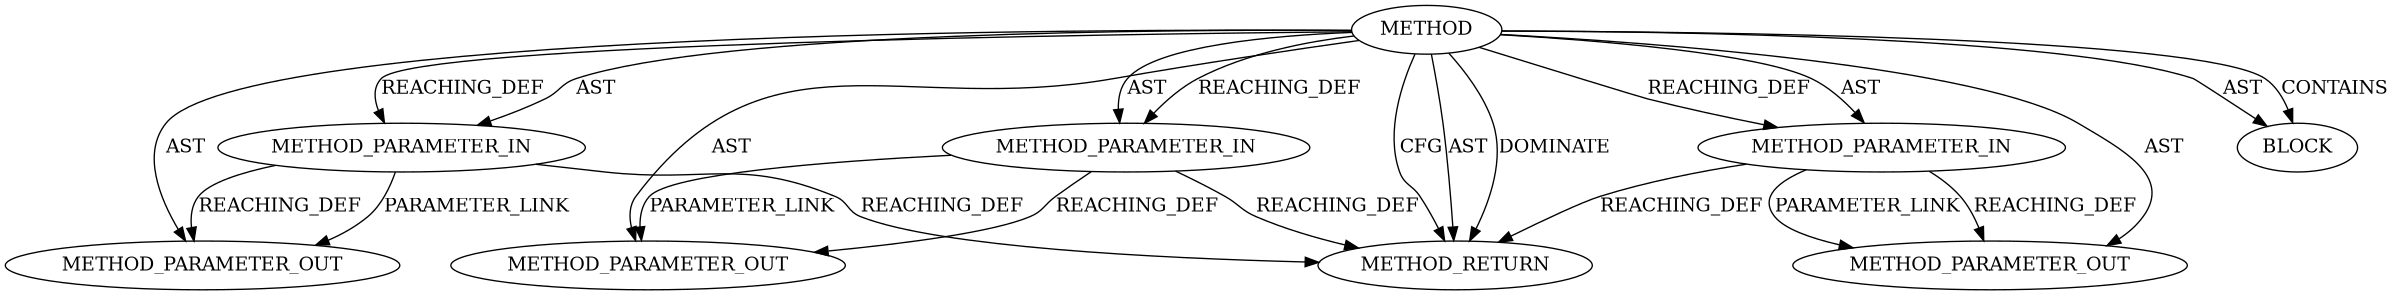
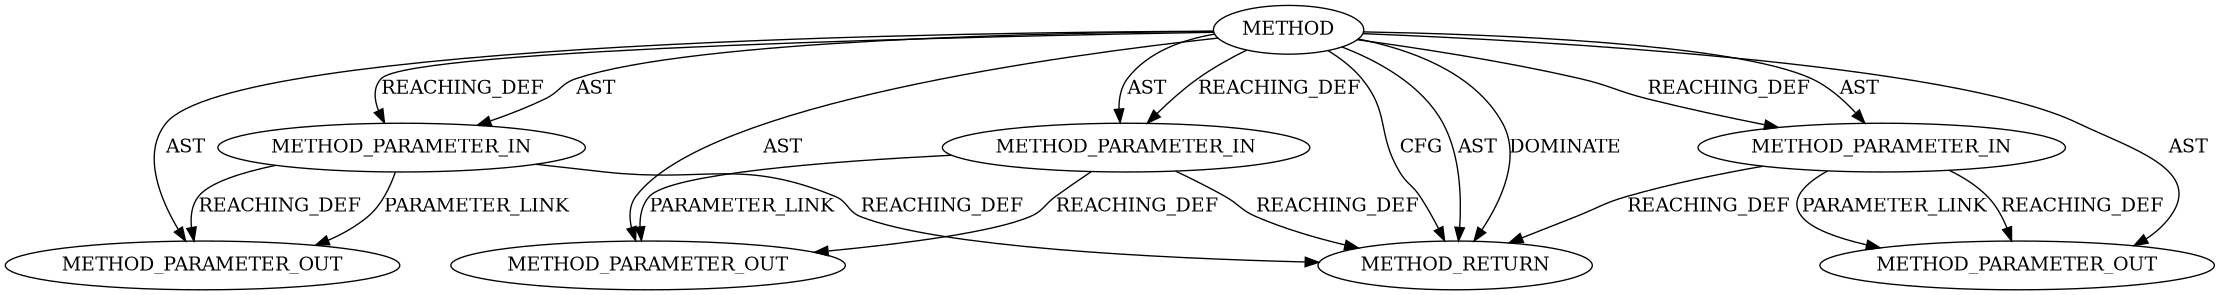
(2297, 148) -> none
